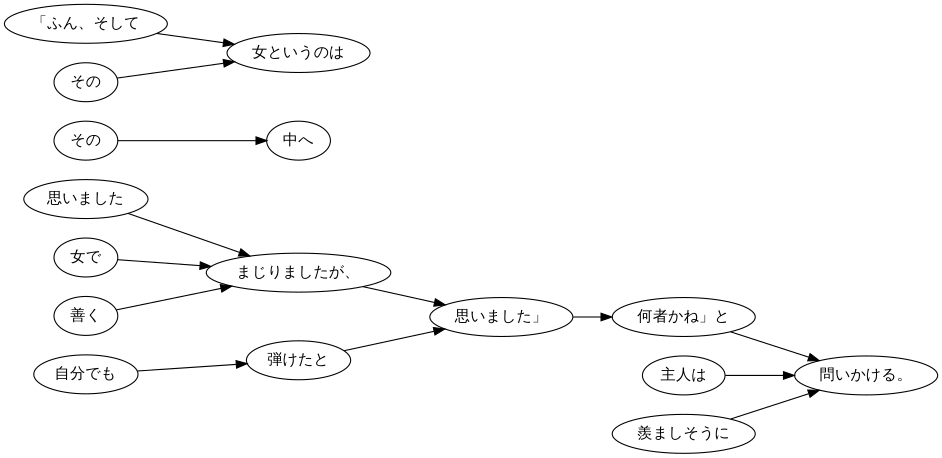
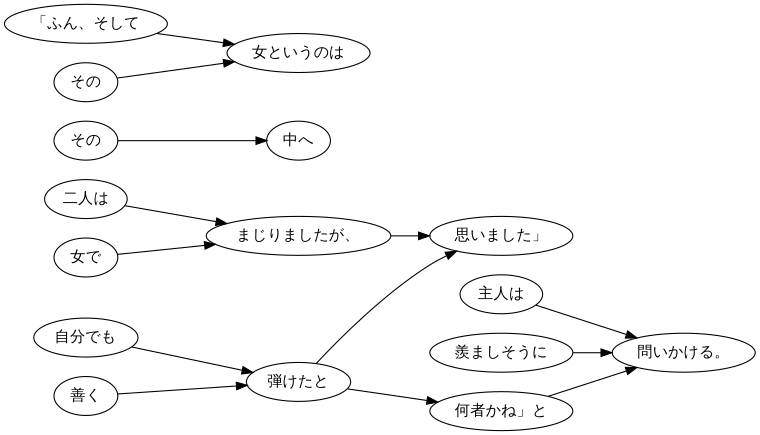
(86, 199) -> (86, 199)
(169, 299) -> (177, 390)
(587, 317) -> (387, 395)
